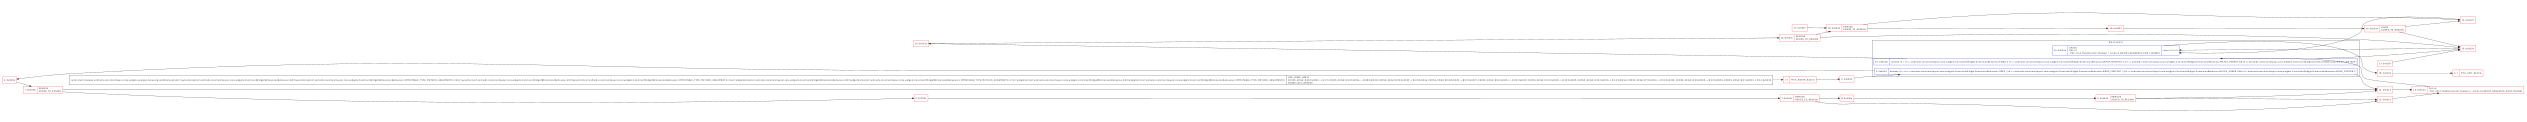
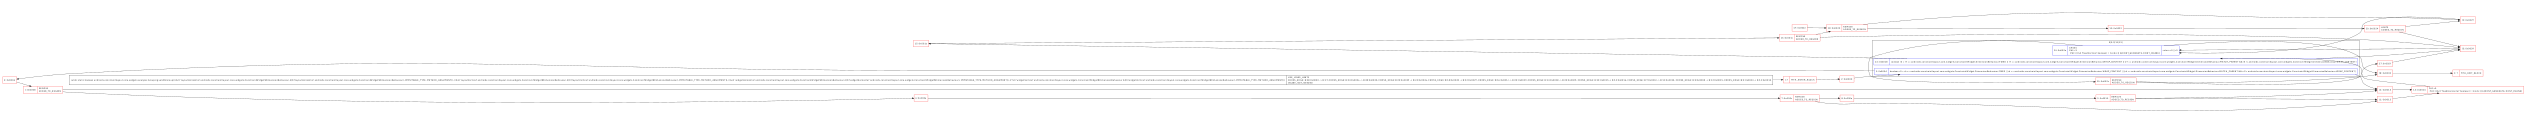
none -> (2116, 81)
